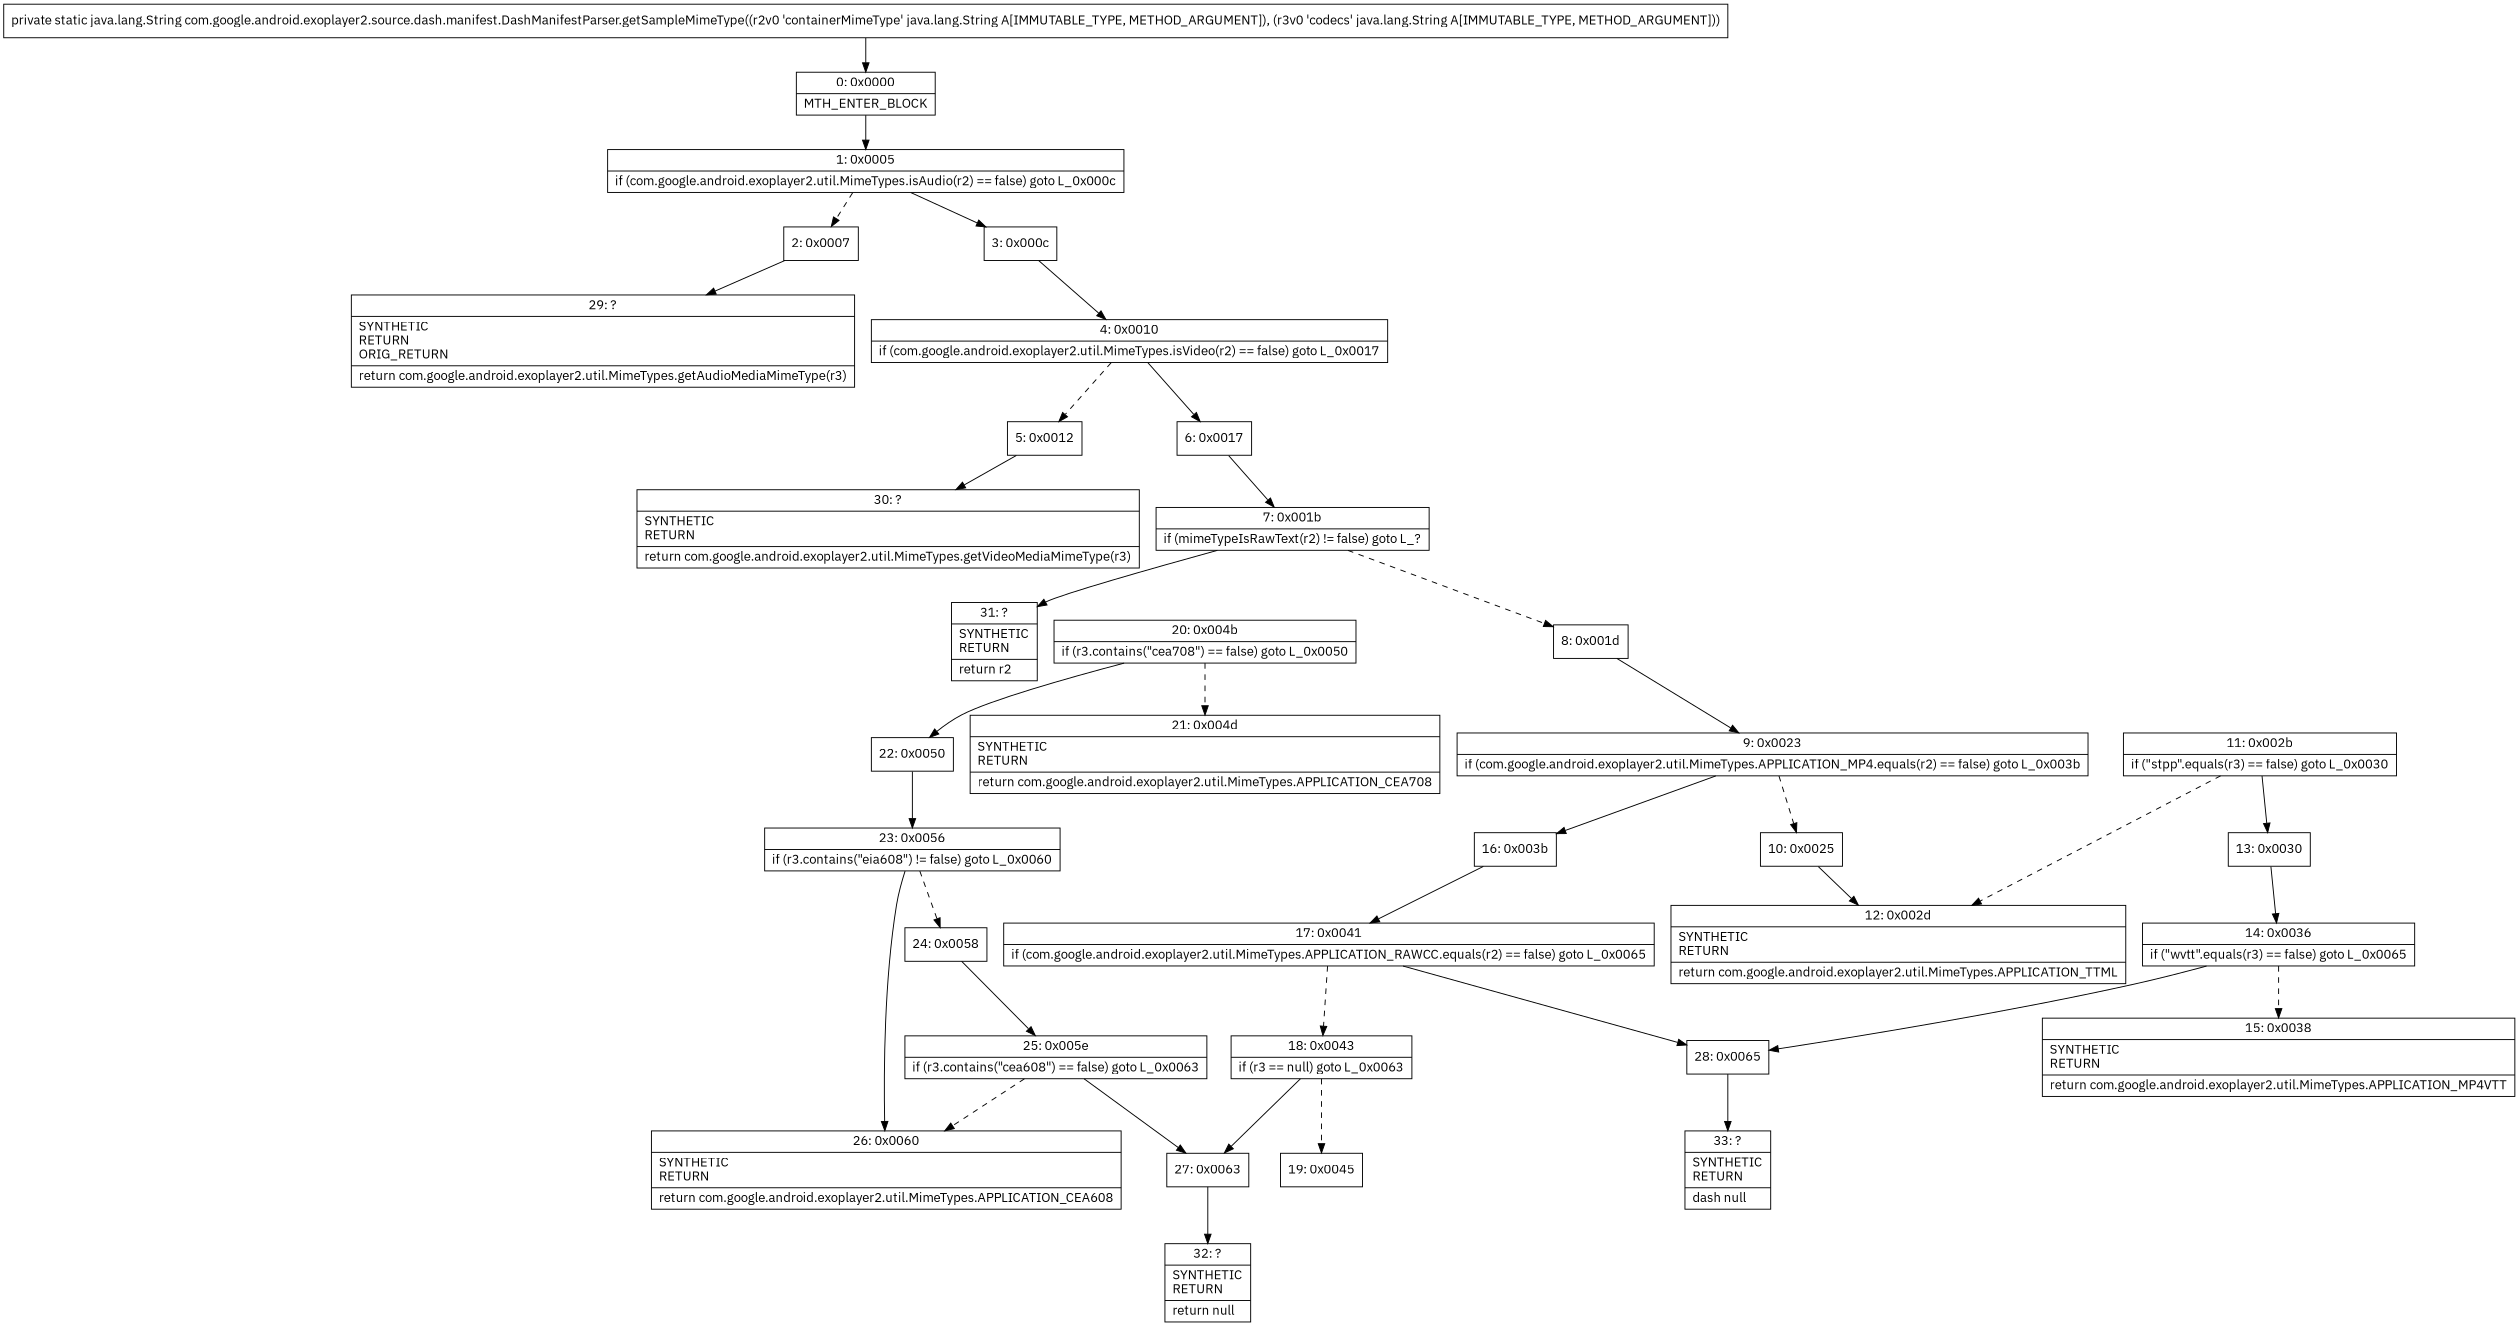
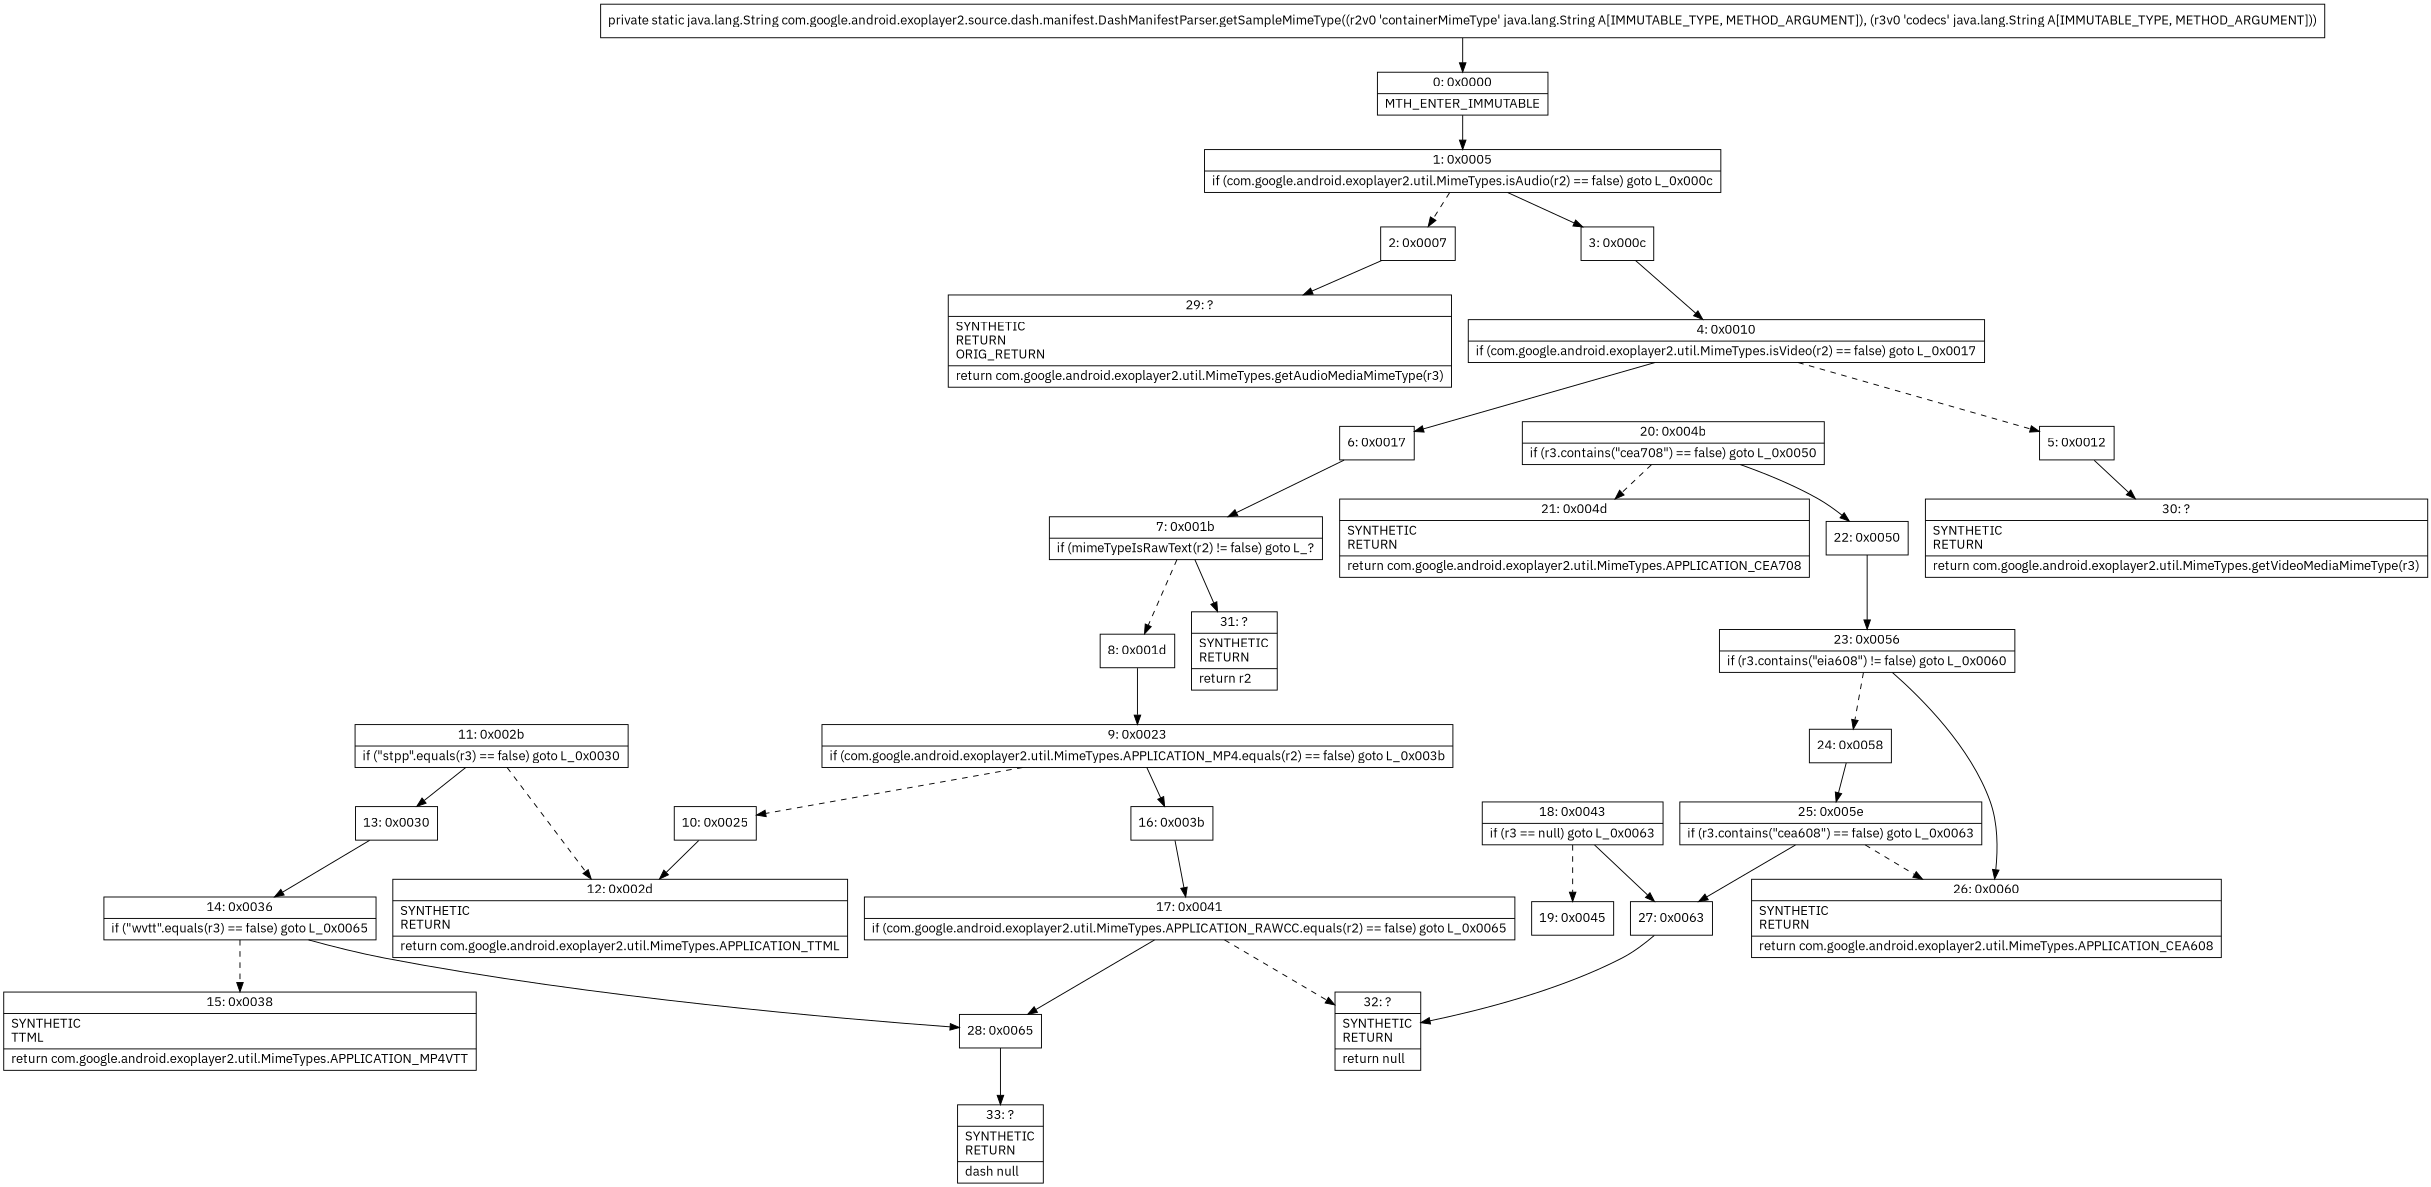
(866, 104) -> (1463, 104)
(1326, 996) -> (1276, 970)
(2075, 1064) -> (27, 1038)
